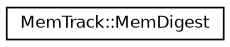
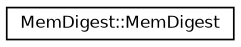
(115, 24) -> (120, 24)
